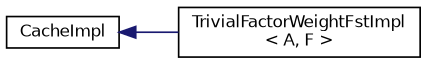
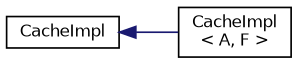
(299, 32) -> (235, 32)
